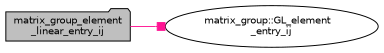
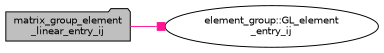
(272, 26) -> (272, 26)
